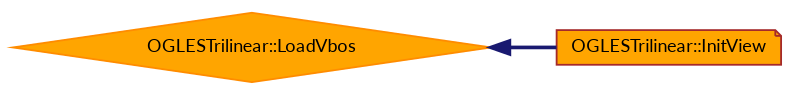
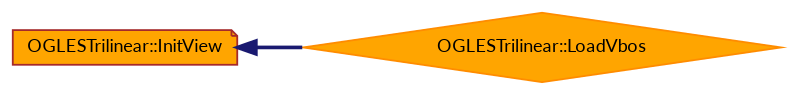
(533, 47) -> (279, 47)
